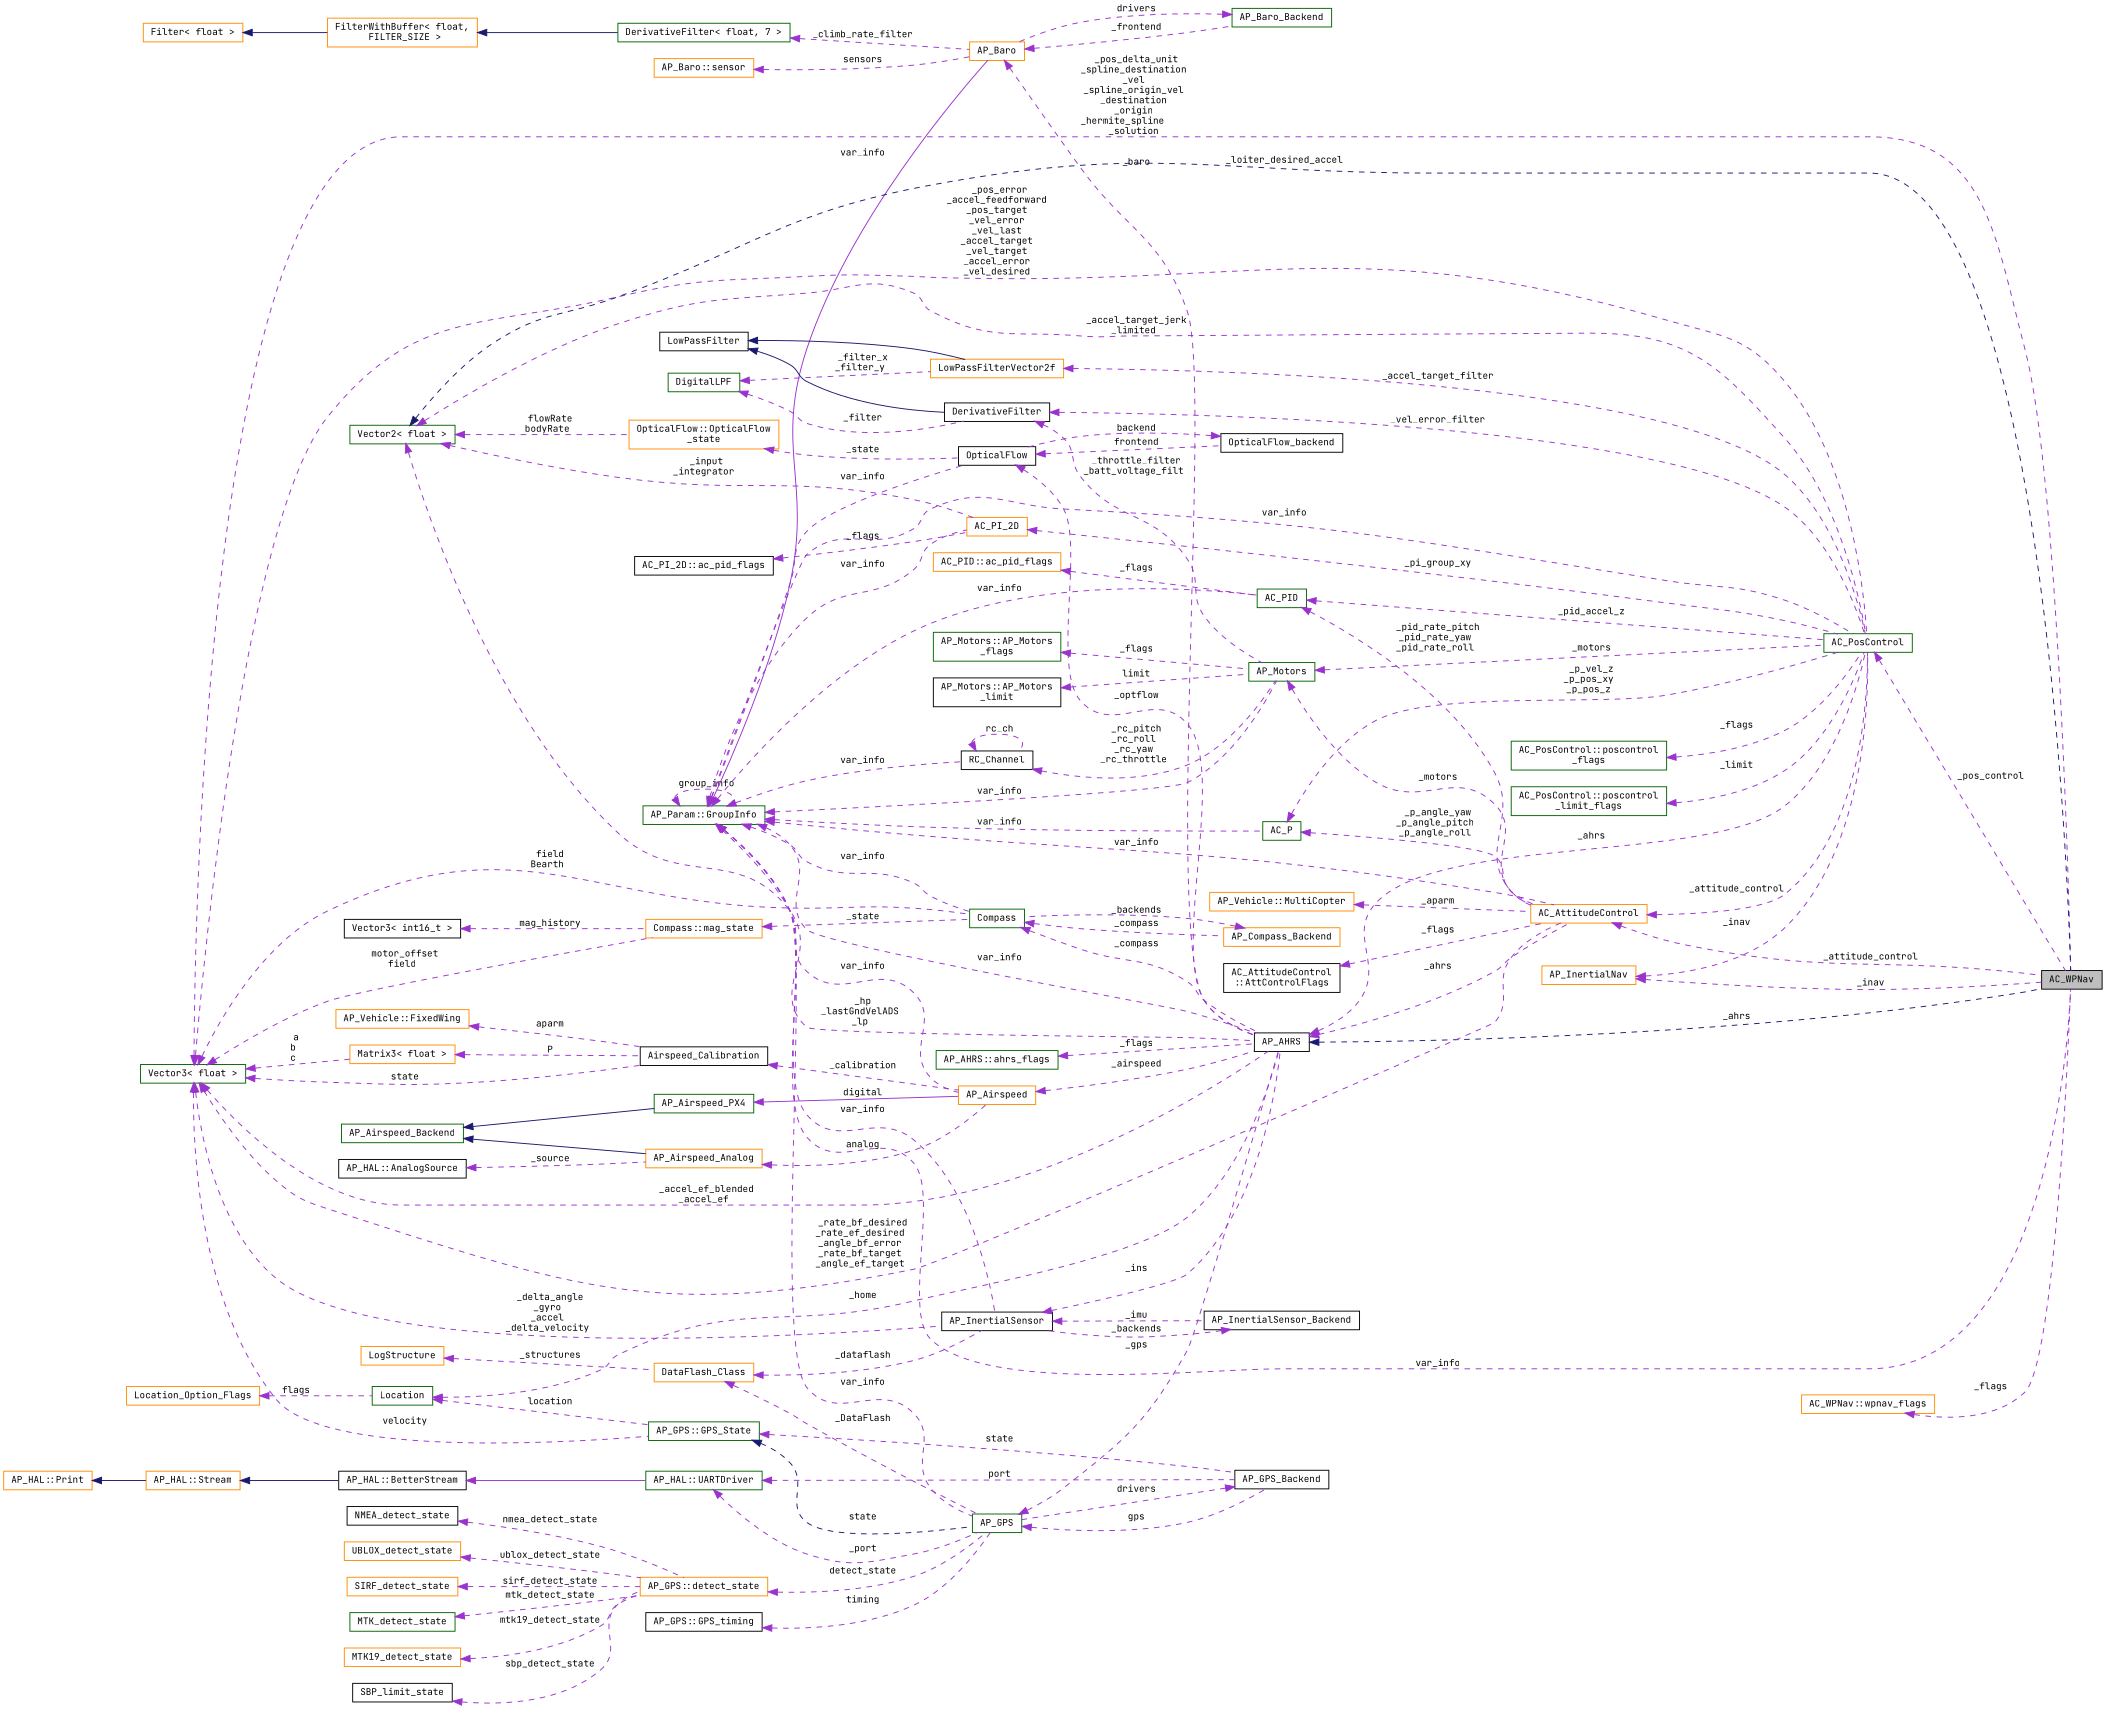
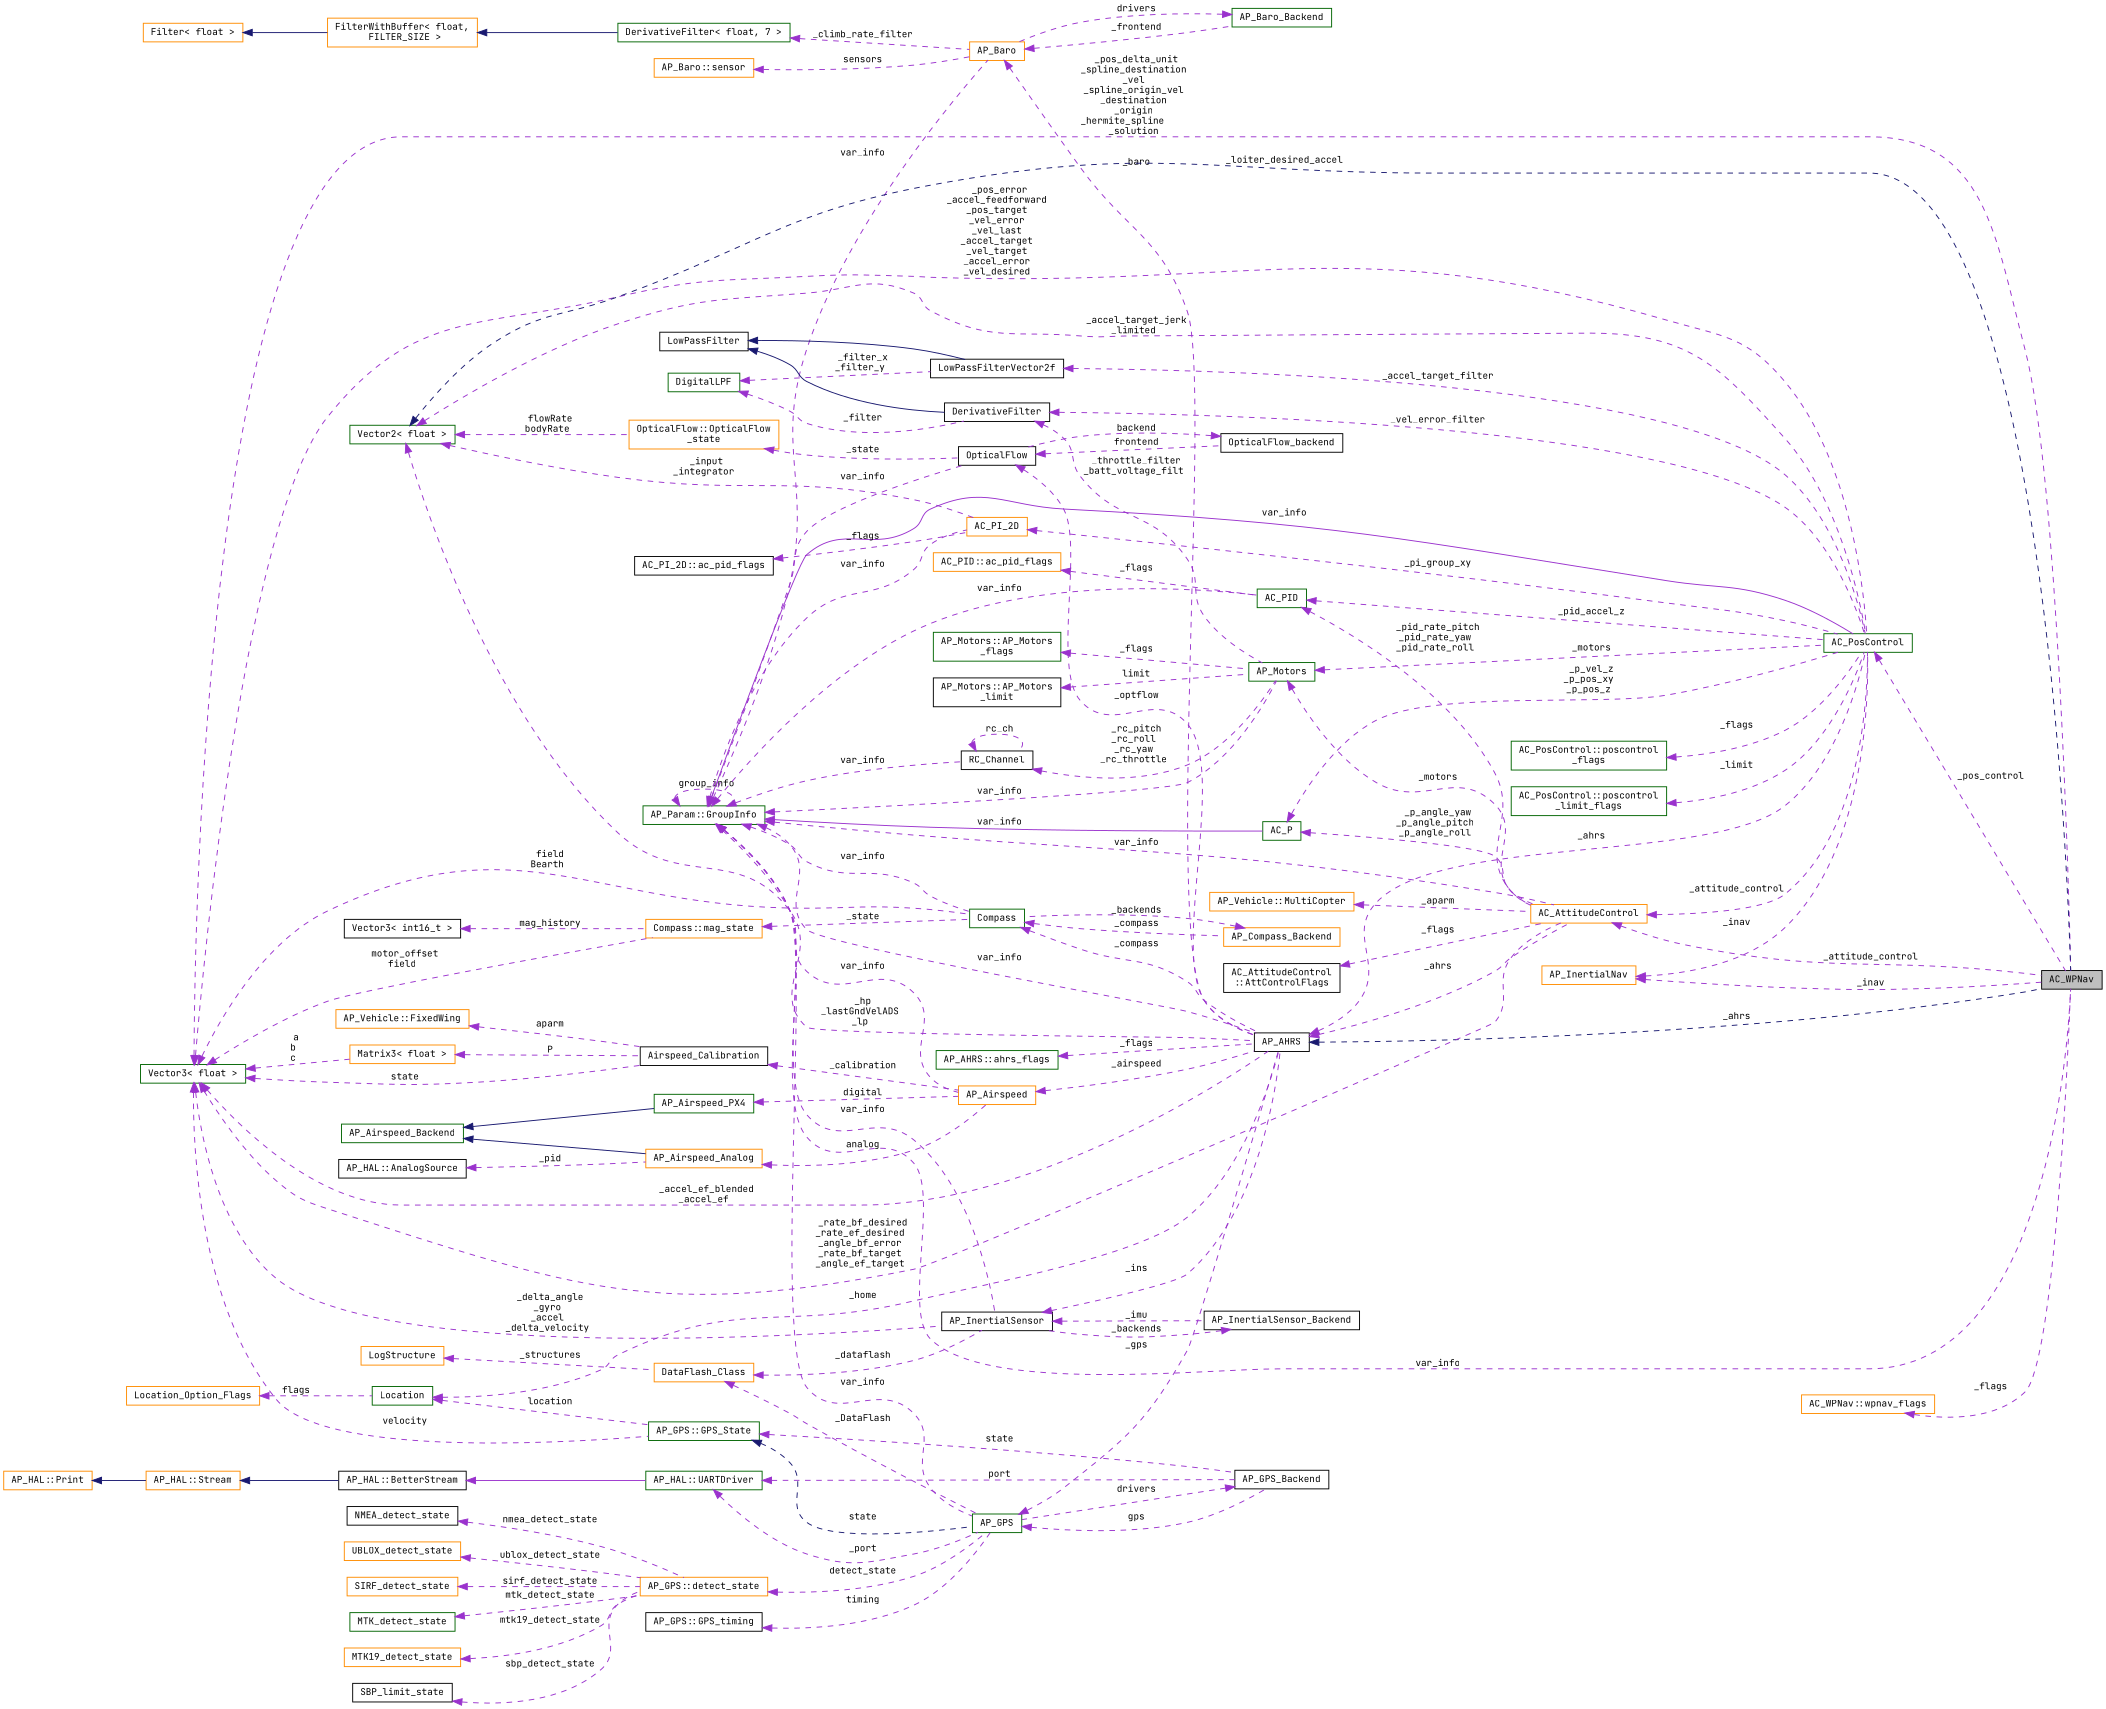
(997, 368) -> (997, 368)
(793, 428) -> (793, 428)
(1164, 515) -> (1164, 515)
(1018, 829) -> (1018, 829)
(861, 1099) -> (861, 1099)
(548, 1159) -> (548, 1159)
